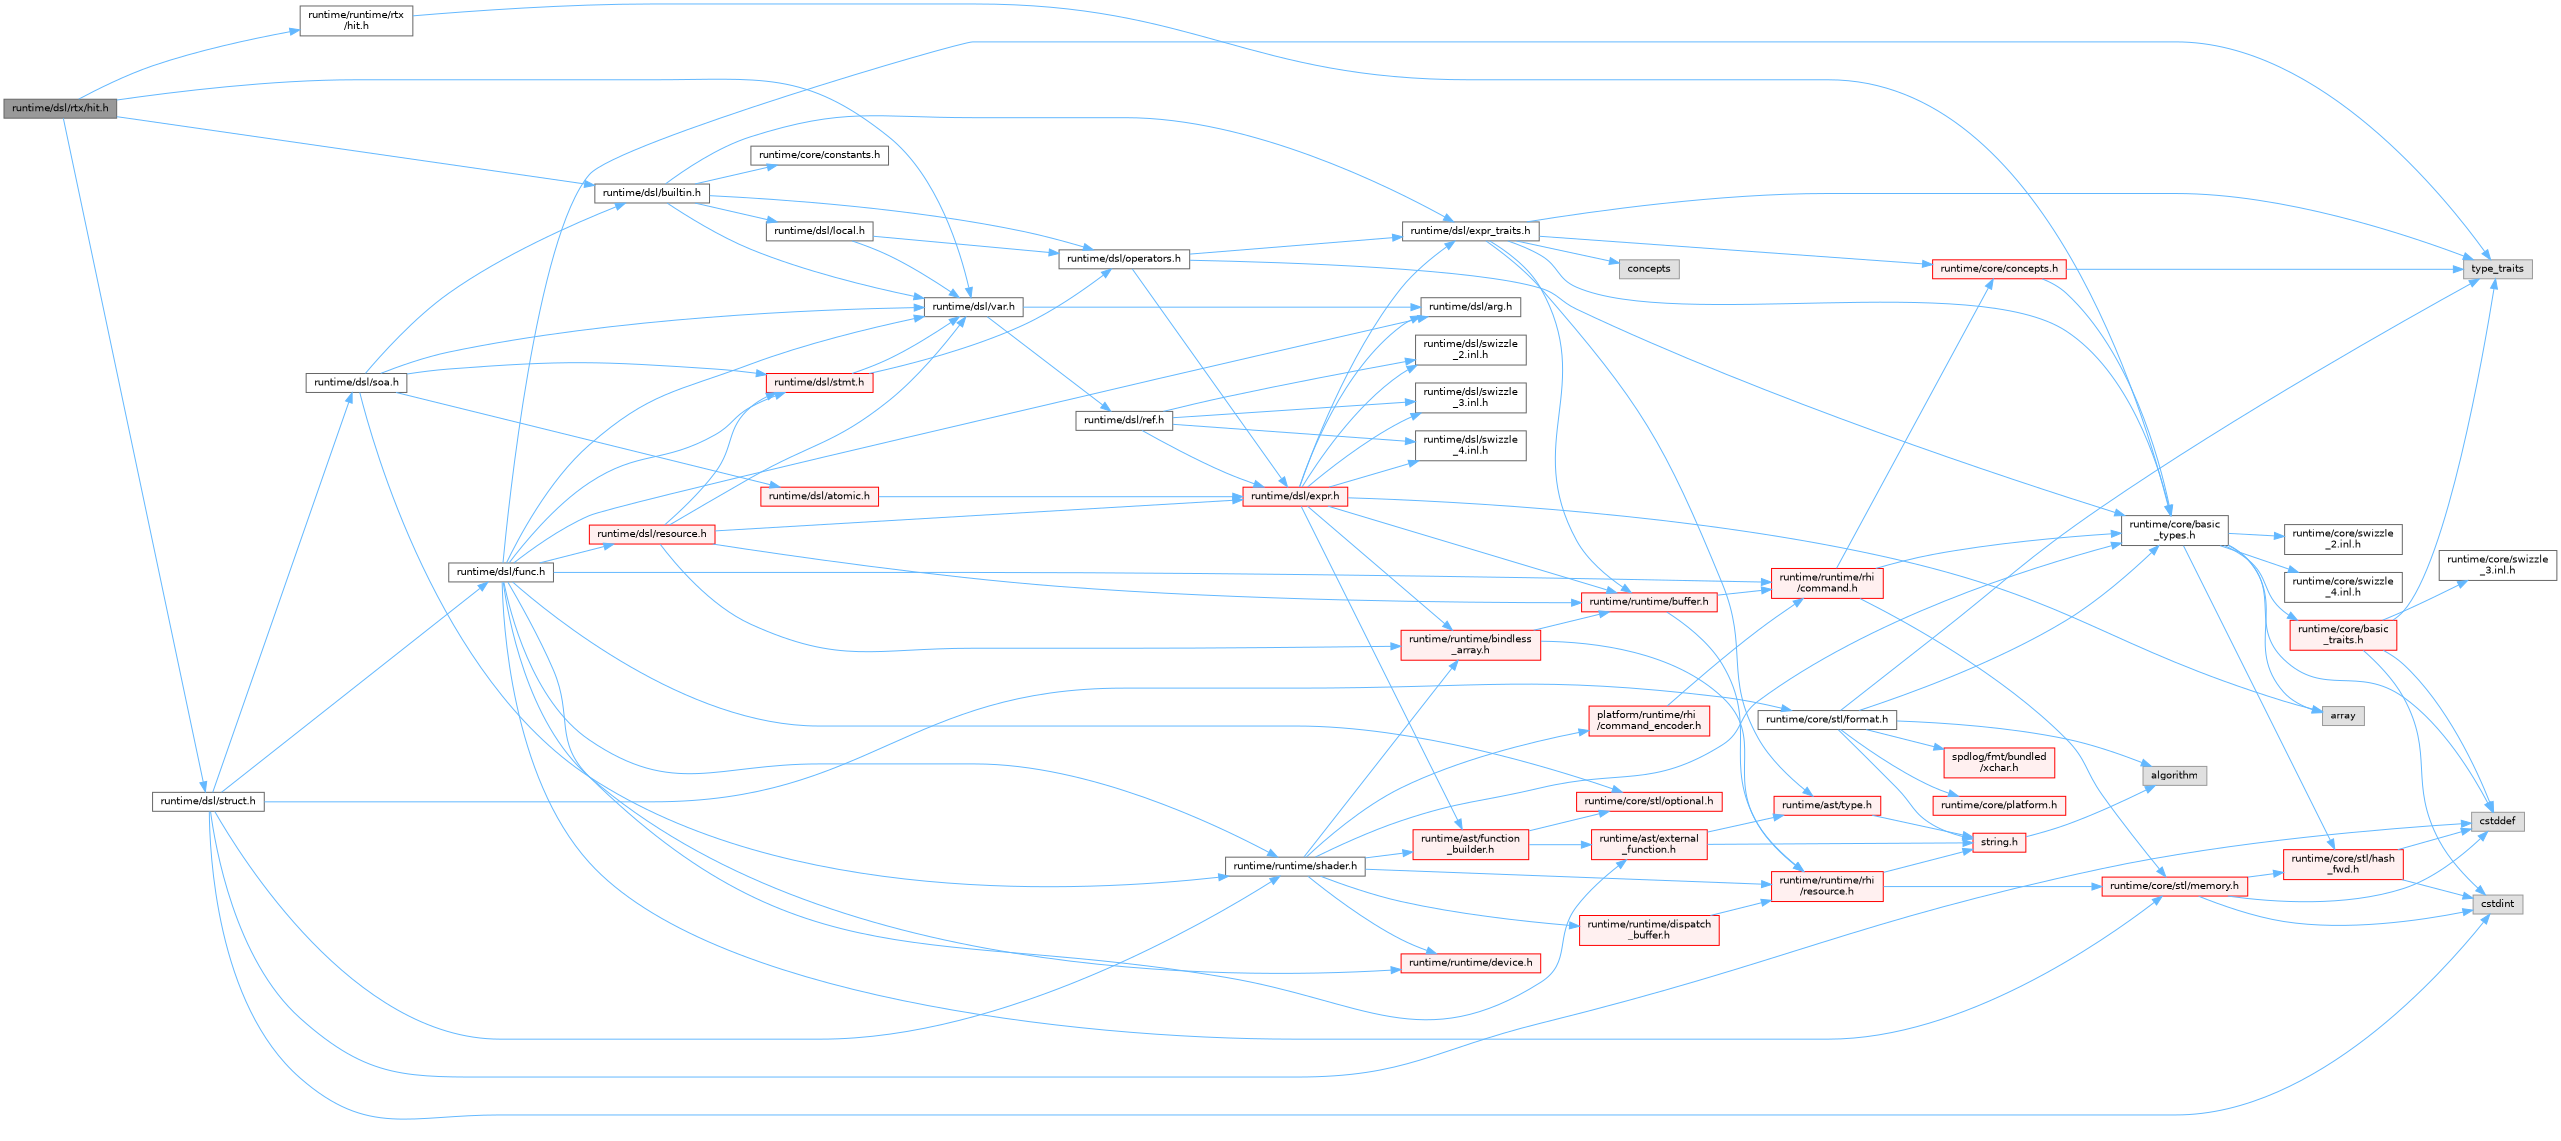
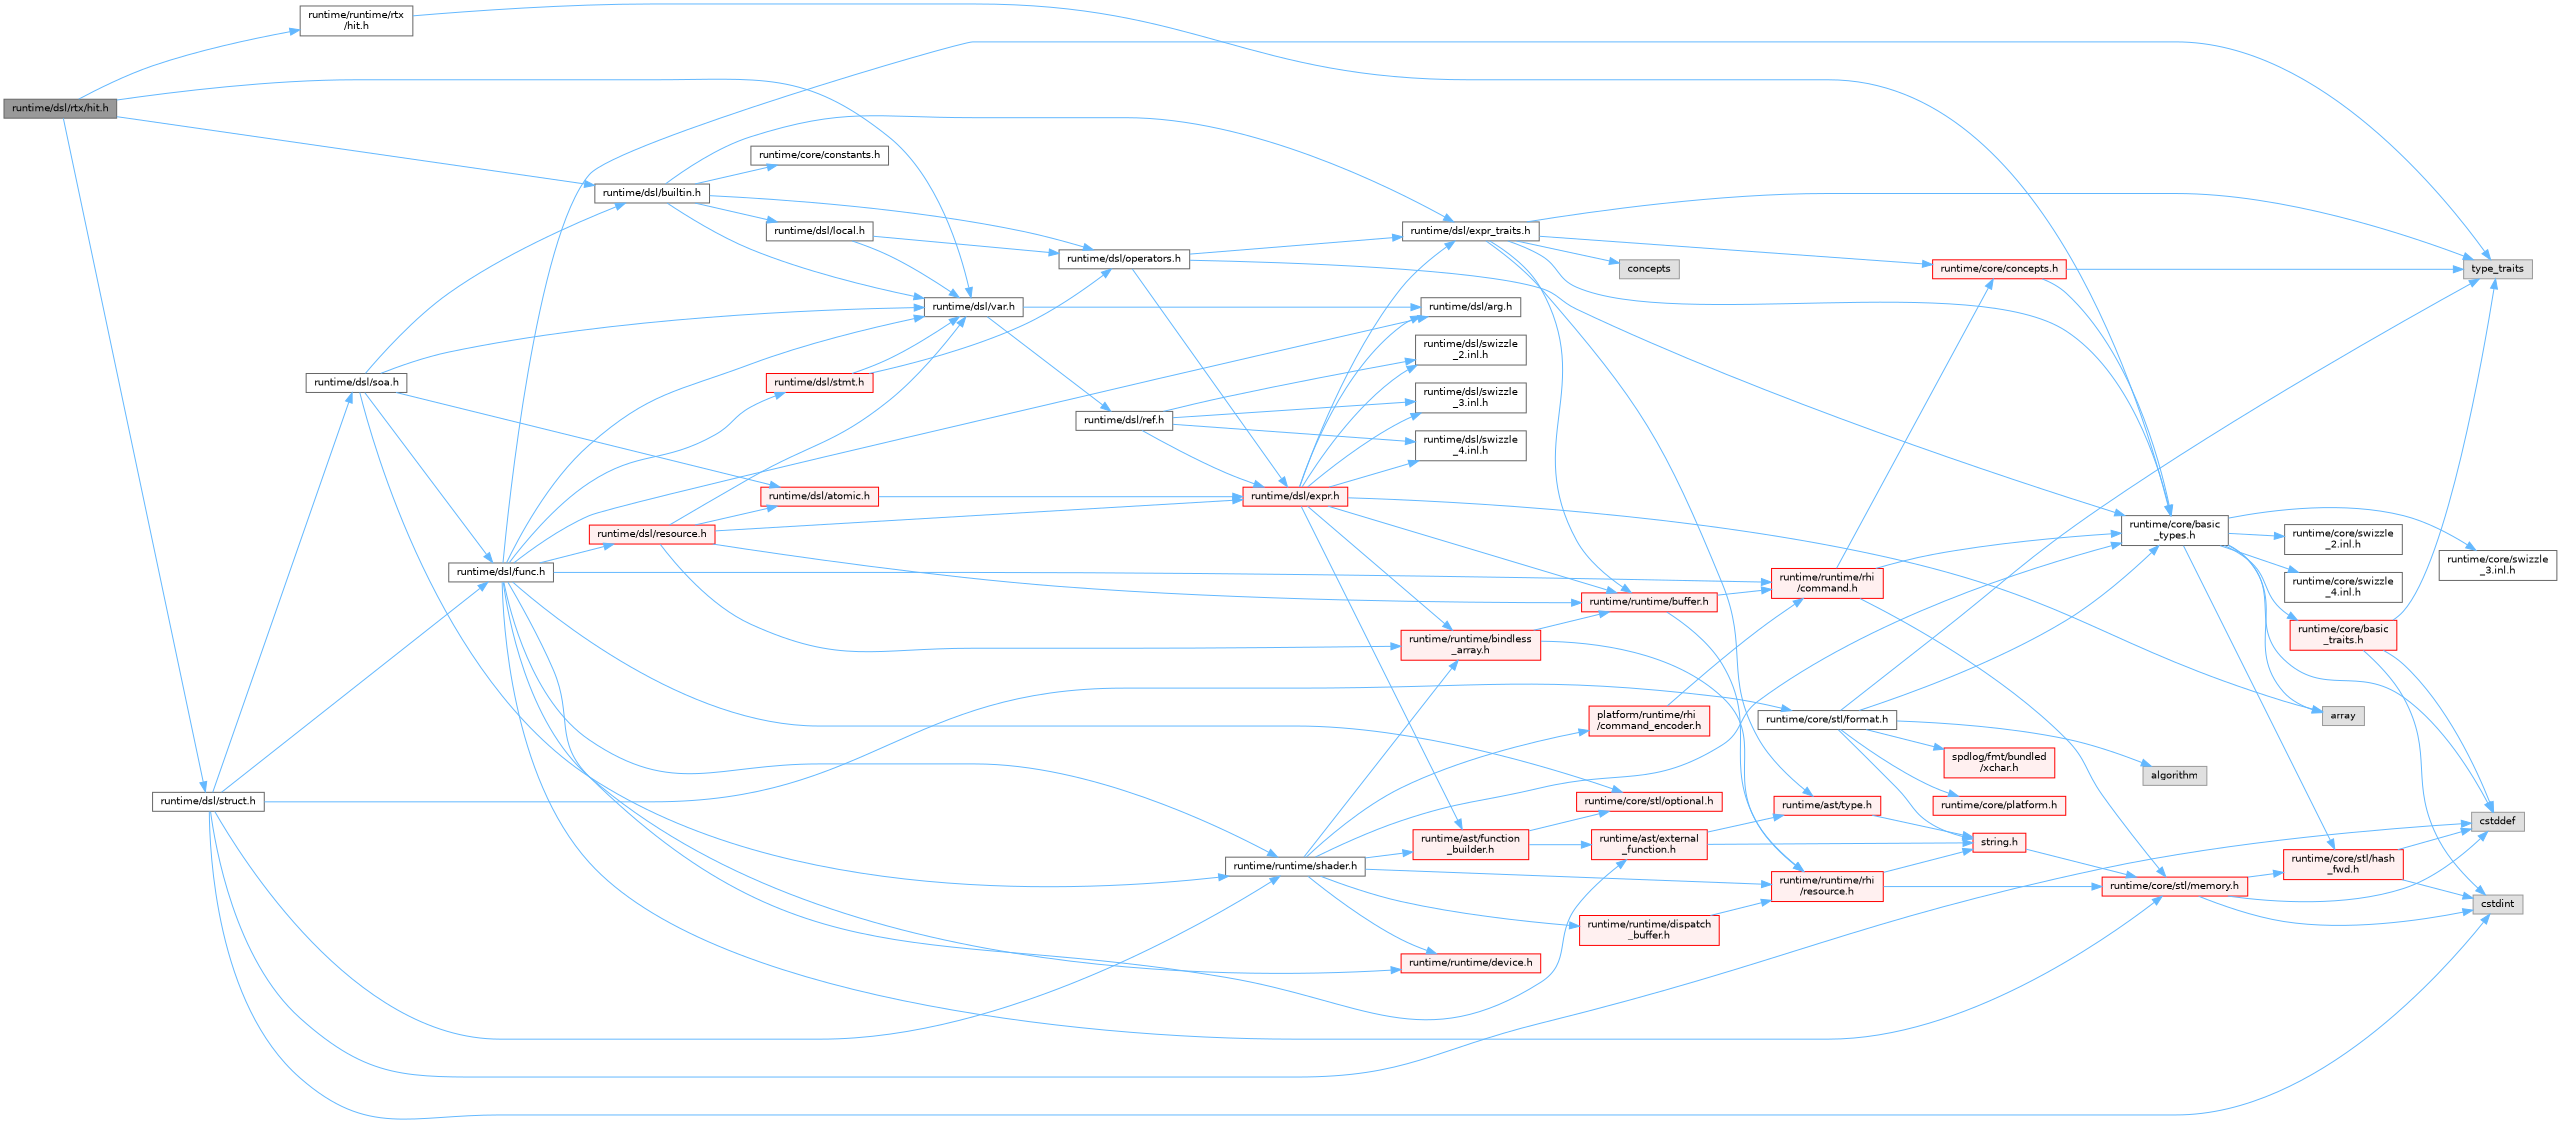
(582, 363) -> (426, 473)
(721, 463) -> (731, 517)
(2421, 603) -> (2351, 508)
(2087, 817) -> (2076, 862)
